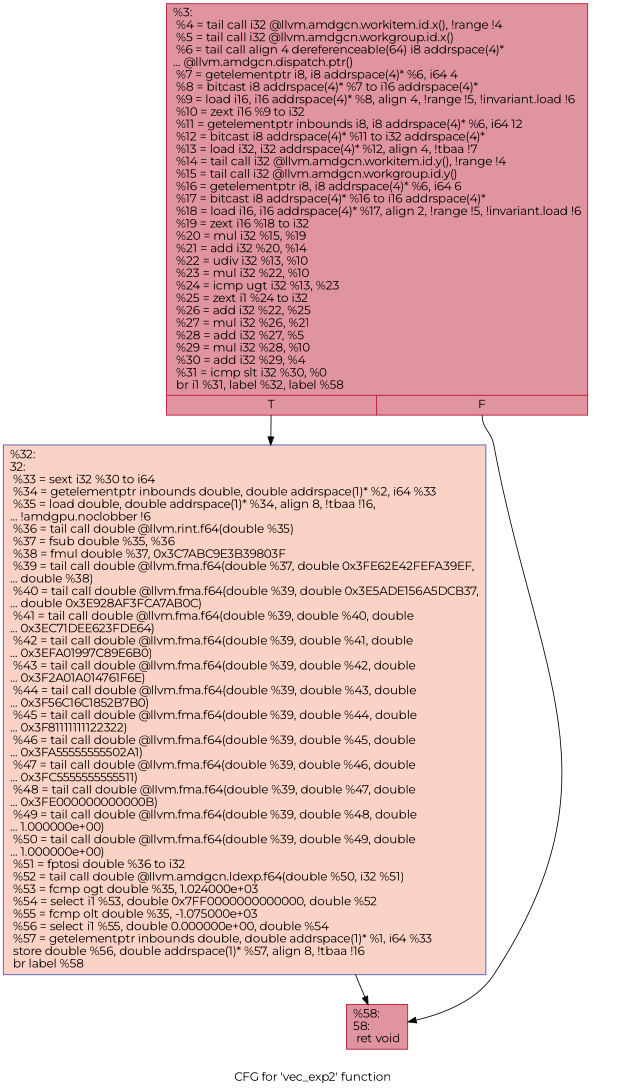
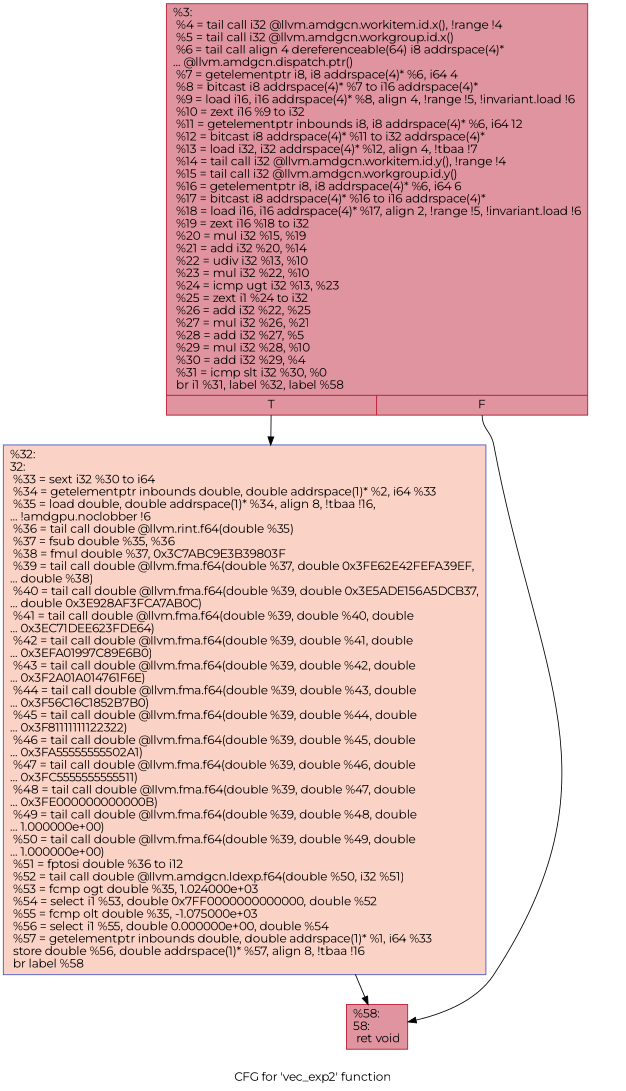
(98, 865) -> (97, 865)
